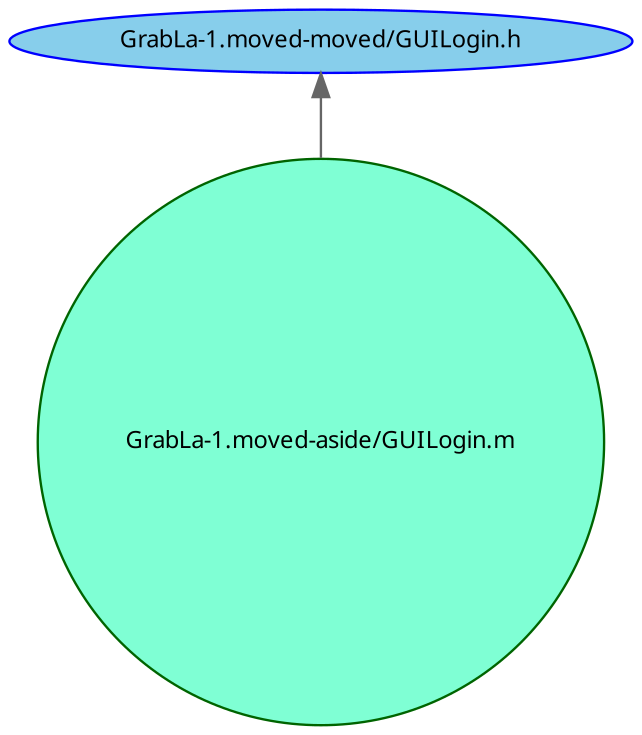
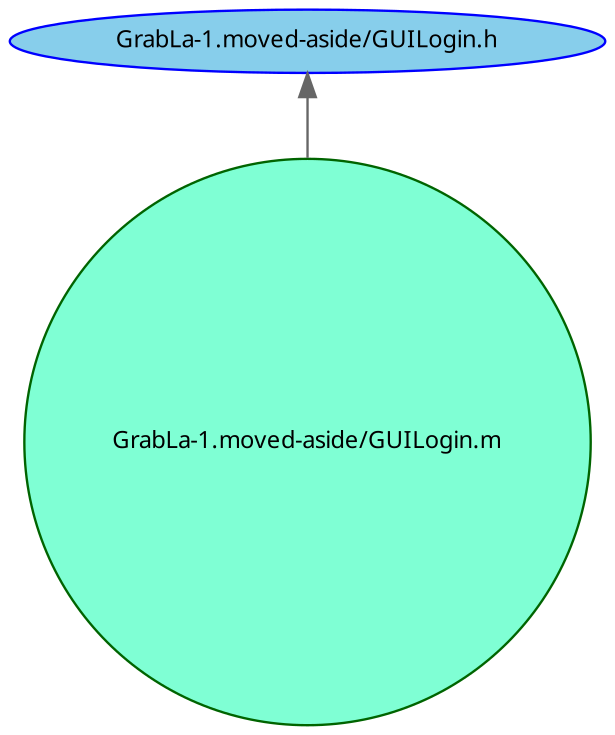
(321, 41) -> (308, 41)
